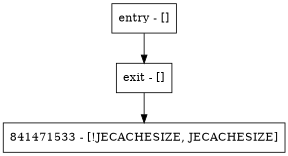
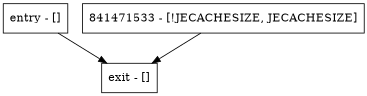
(144, 104) -> (180, 46)
